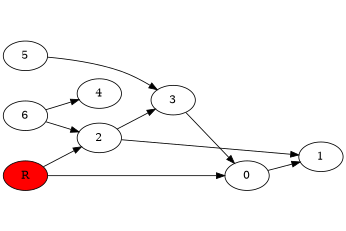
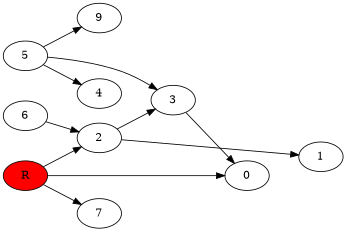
none -> (99, 18)
(59, 106) -> (59, 73)
(280, 167) -> none
none -> (99, 213)
